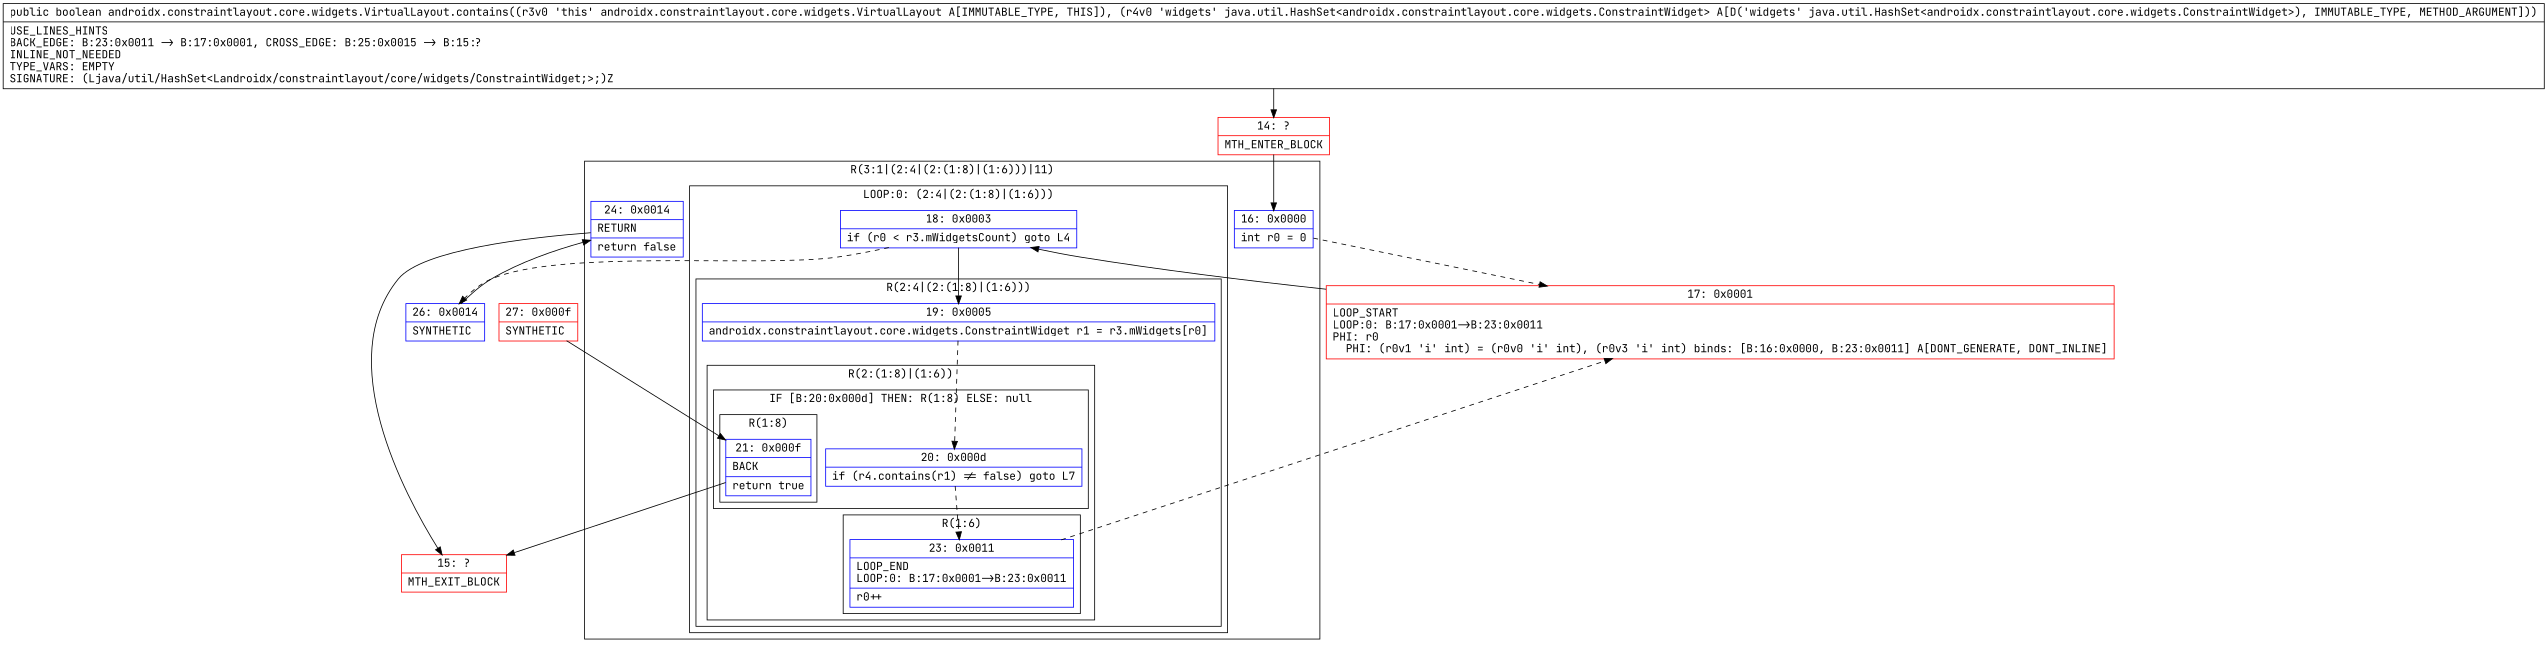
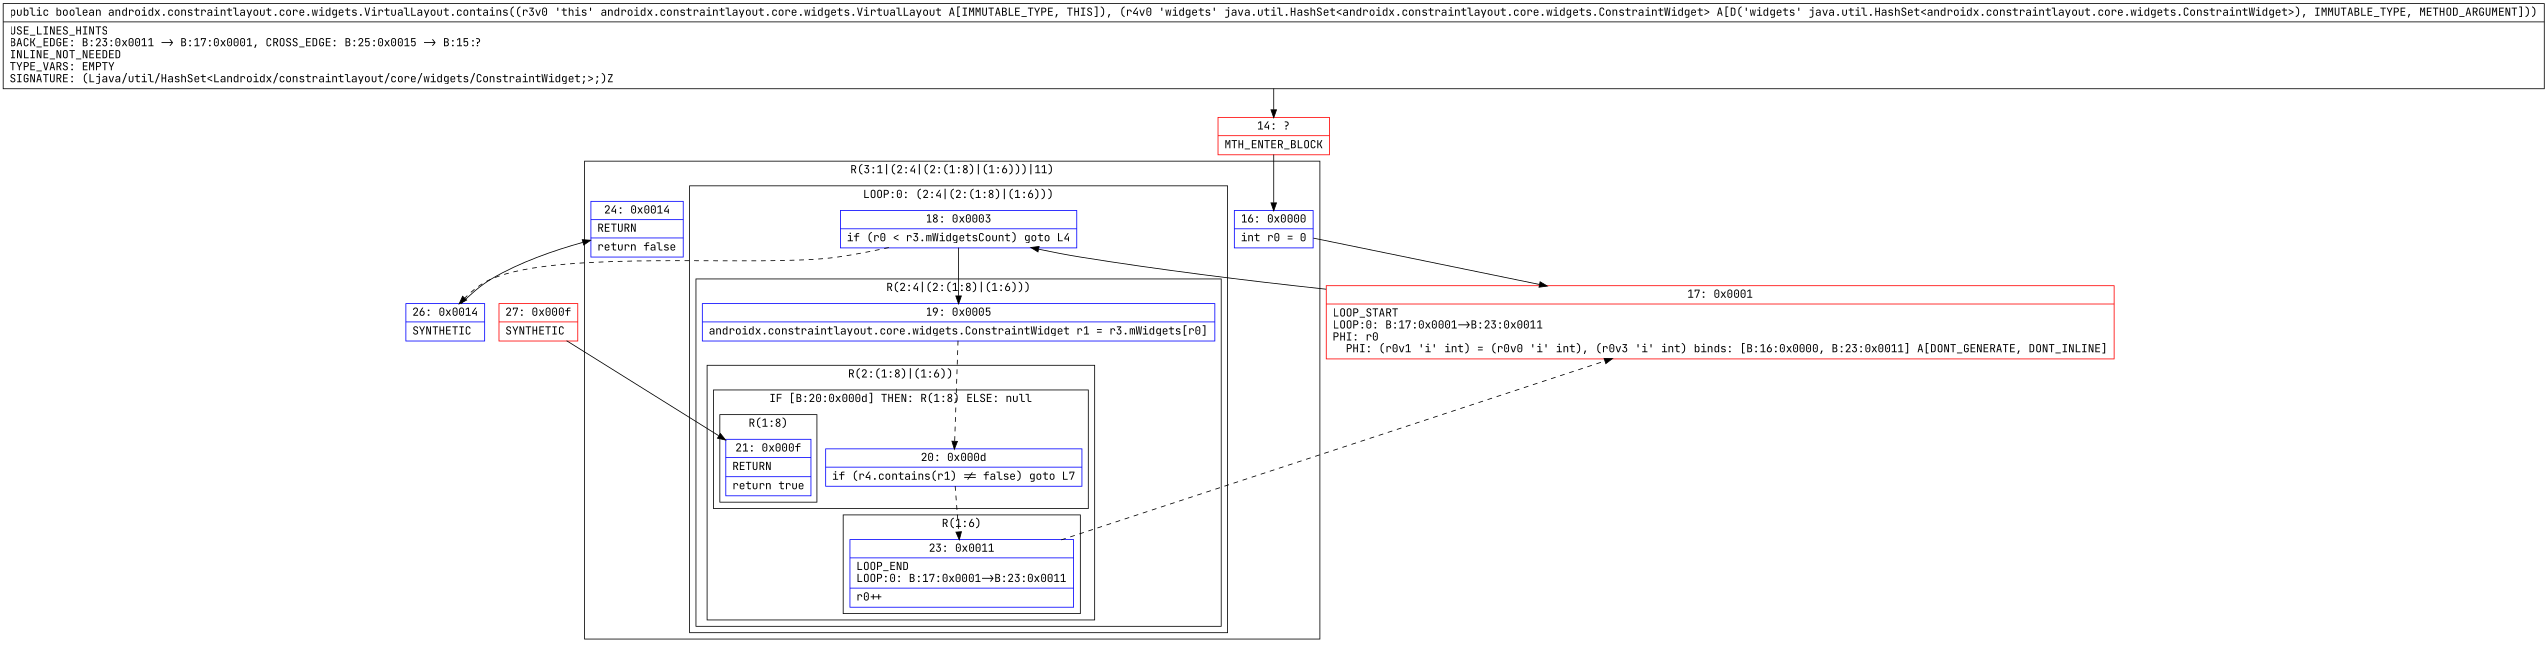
(1426, 261) -> (1426, 261)
(746, 467) -> (752, 467)
(454, 573) -> none
